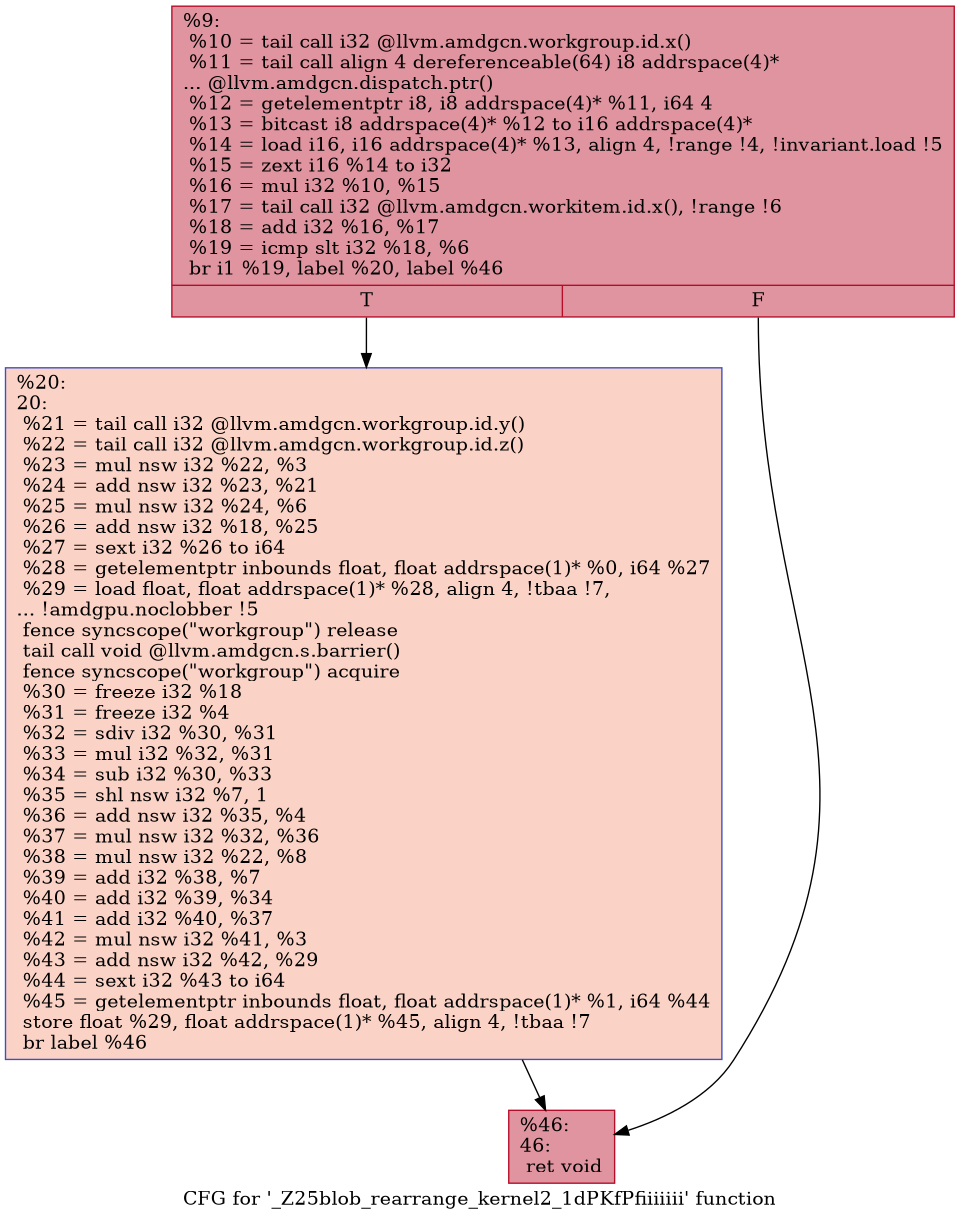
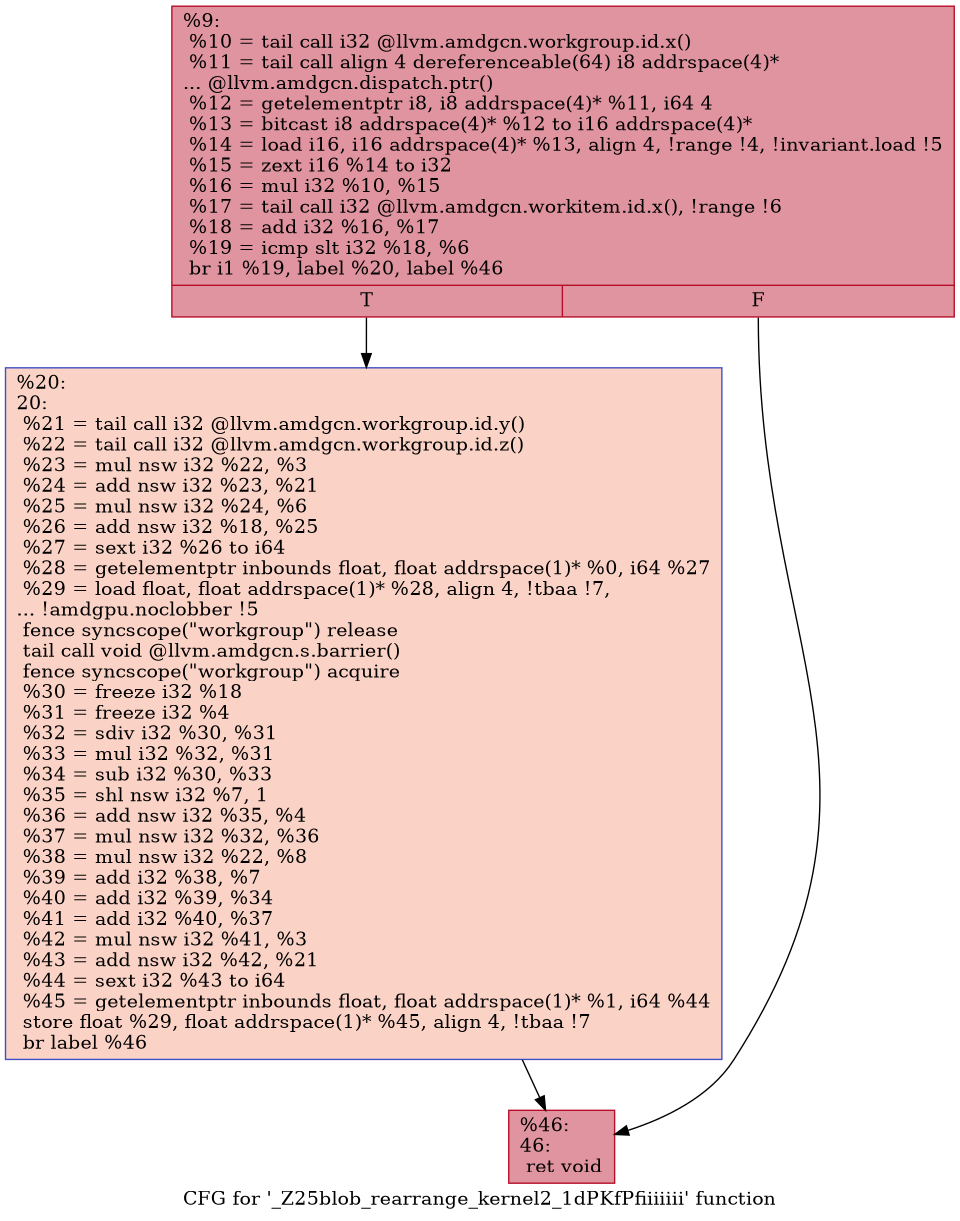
(168, 960) -> (168, 960)
